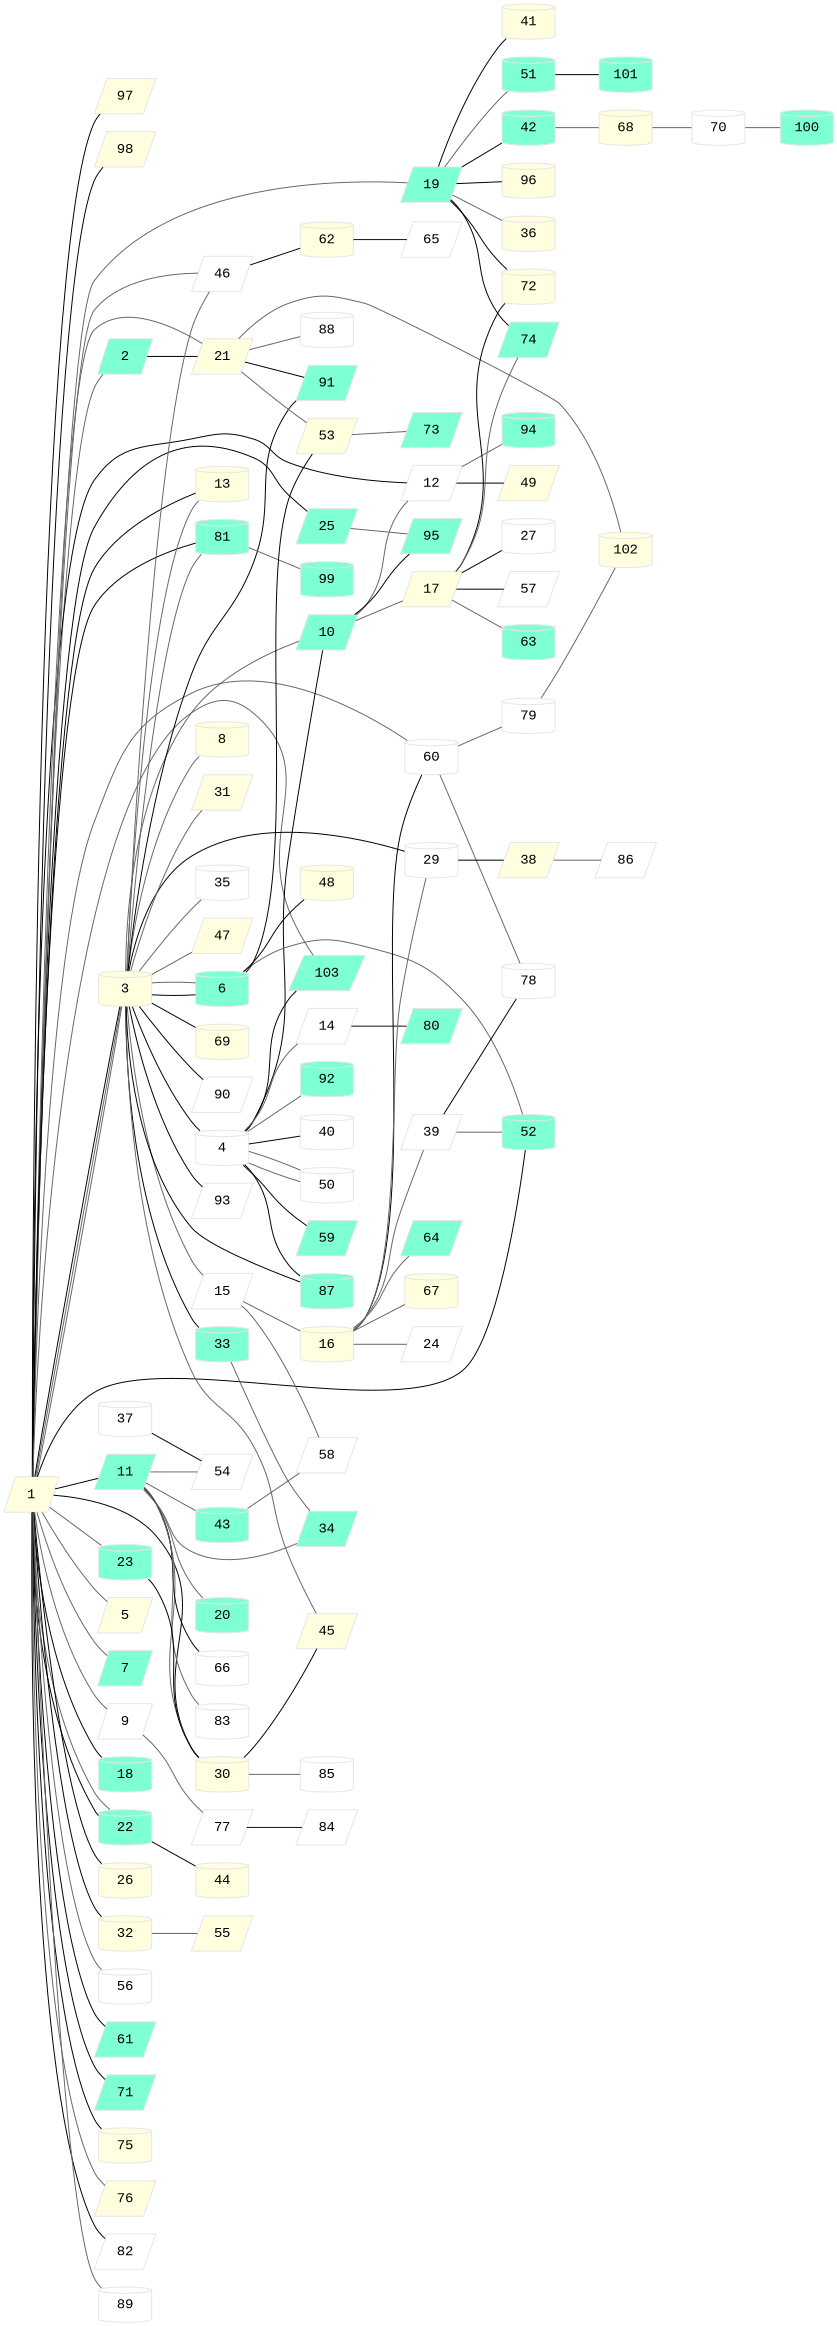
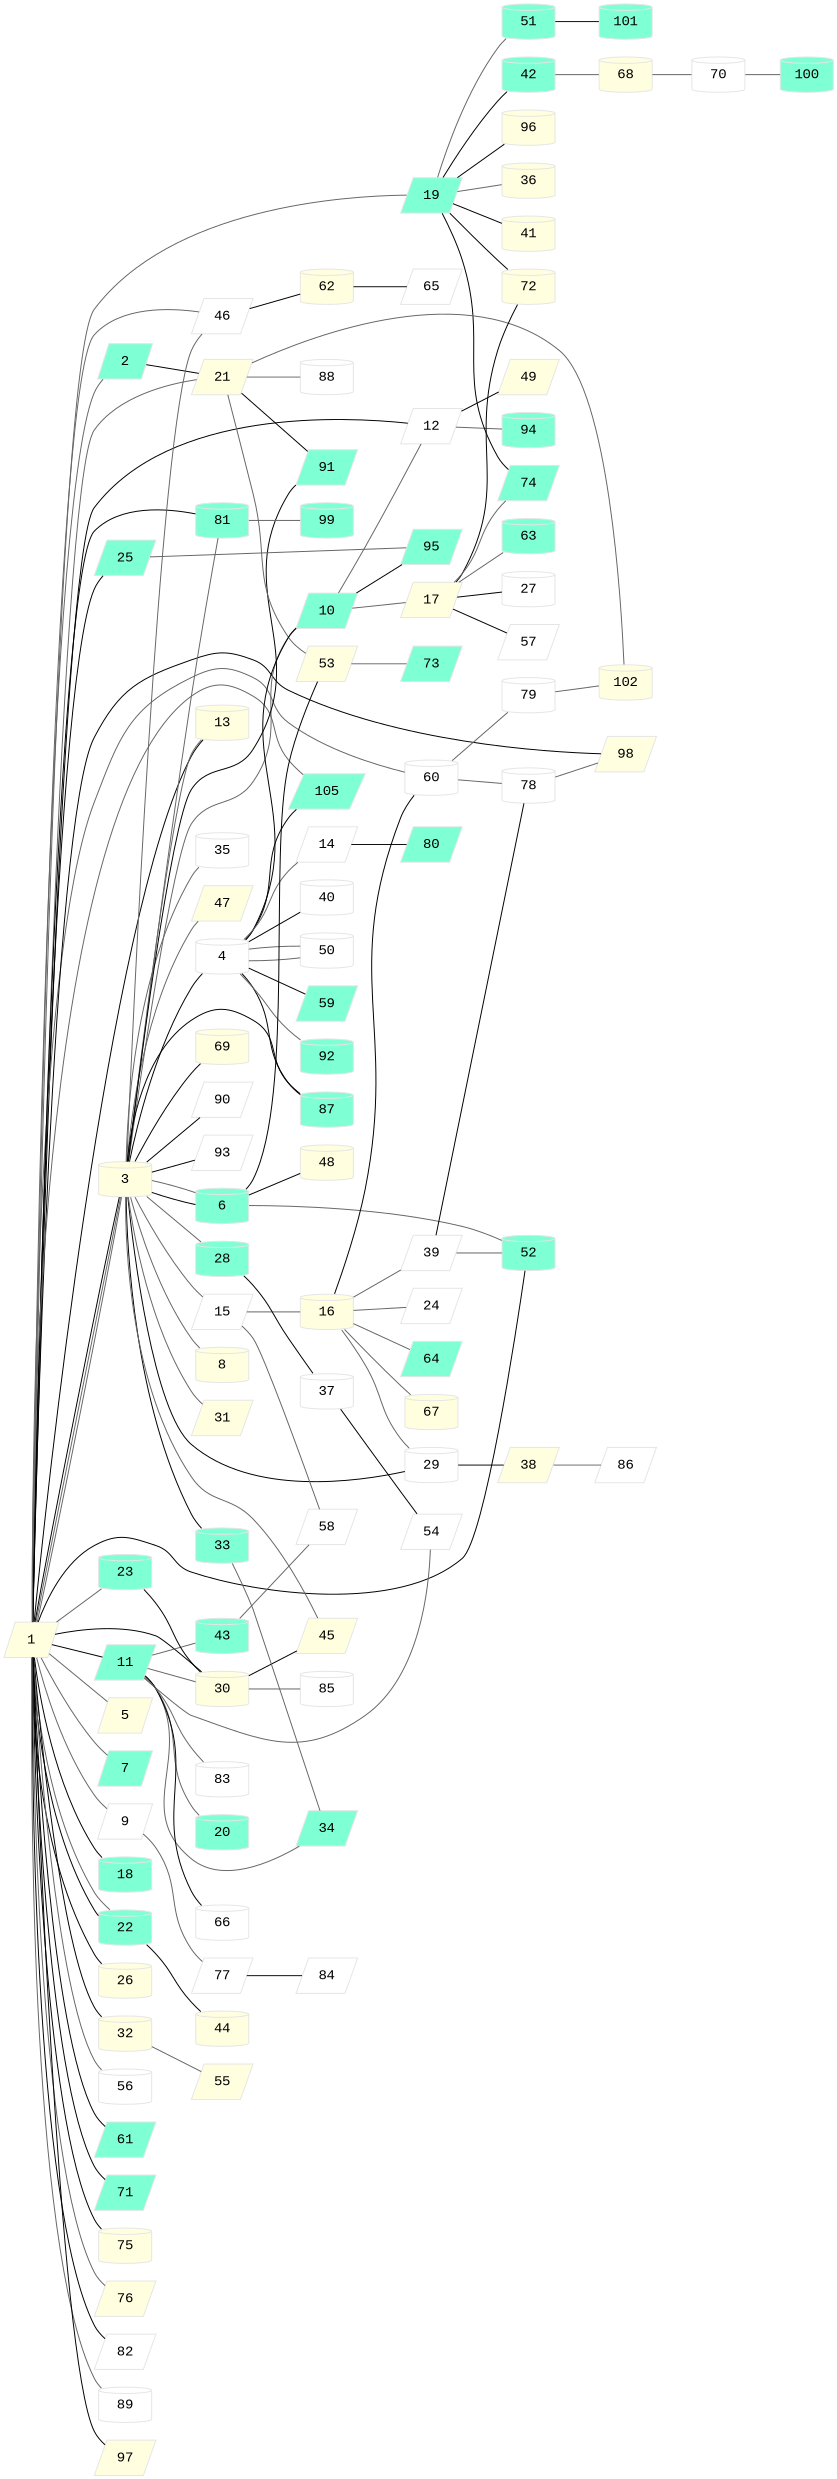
none -> (577, 770)
(327, 973) -> (327, 791)
none -> (222, 1259)
